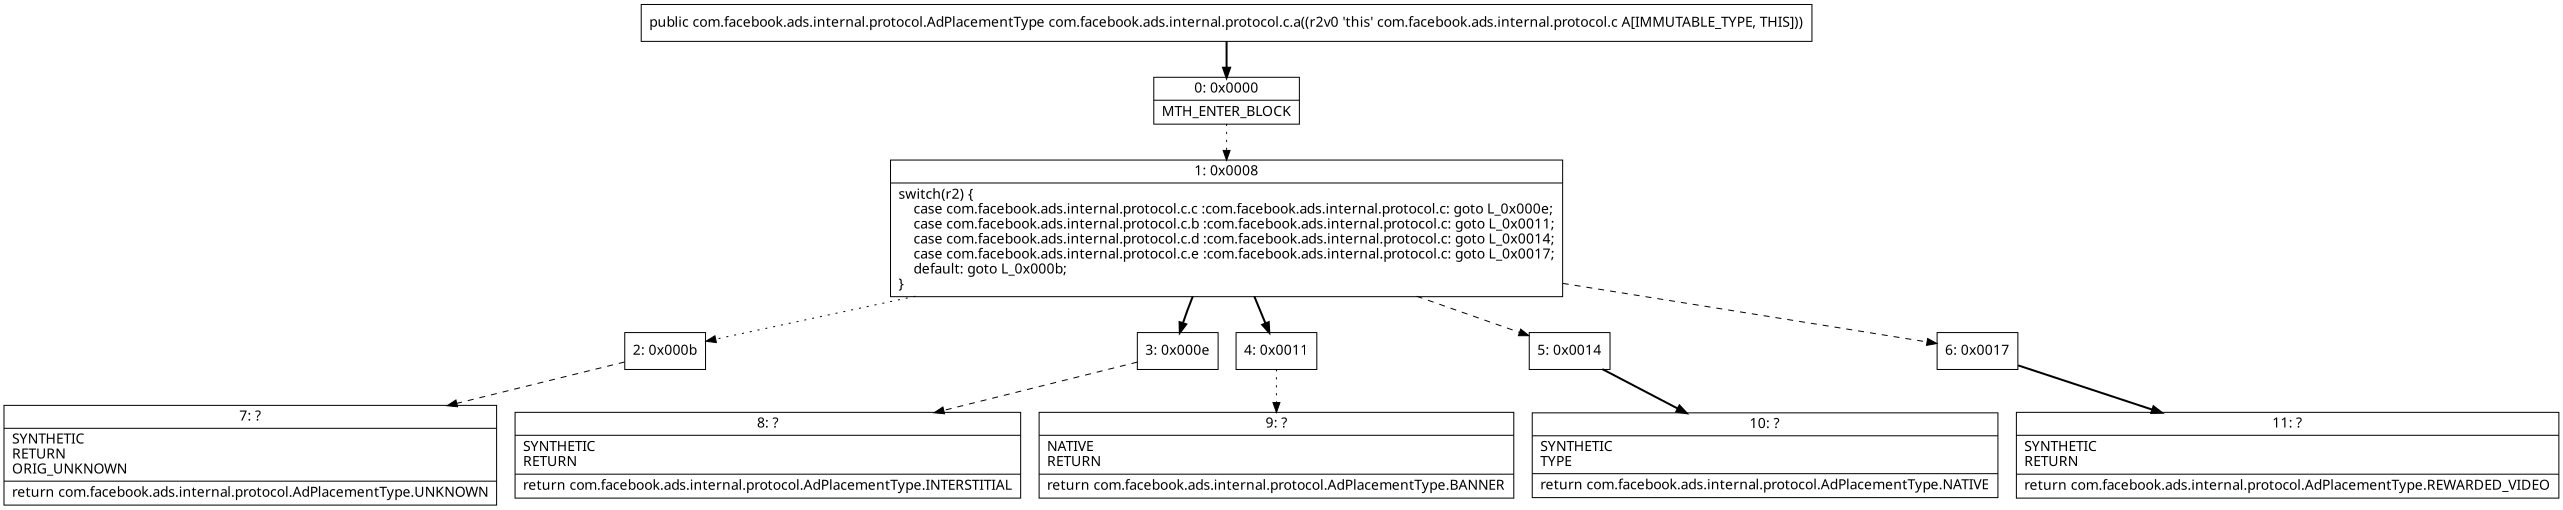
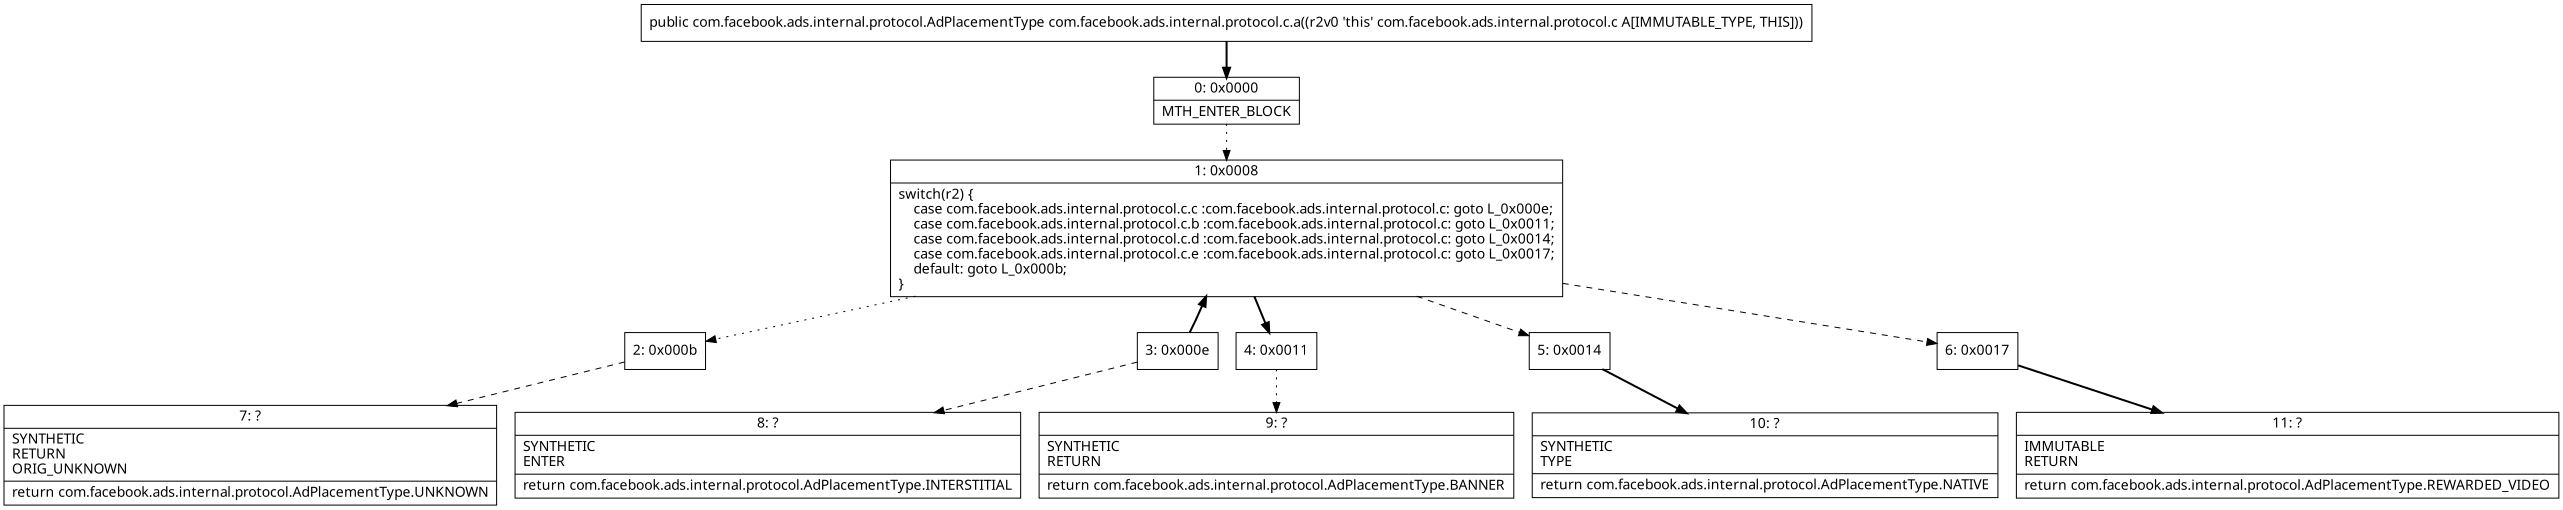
(1188, 310) -> (1196, 319)
(1071, 447) -> (1083, 447)
(2061, 447) -> (2065, 447)
(550, 462) -> (544, 462)
